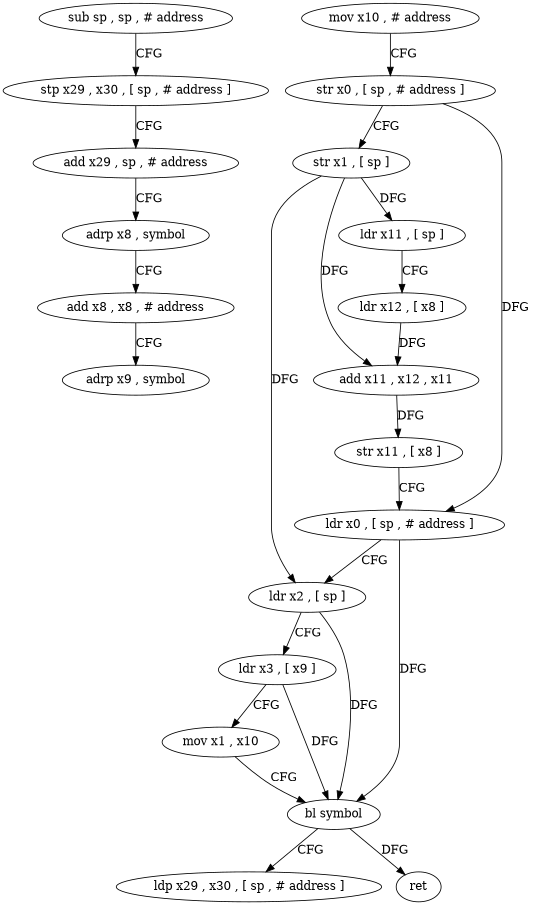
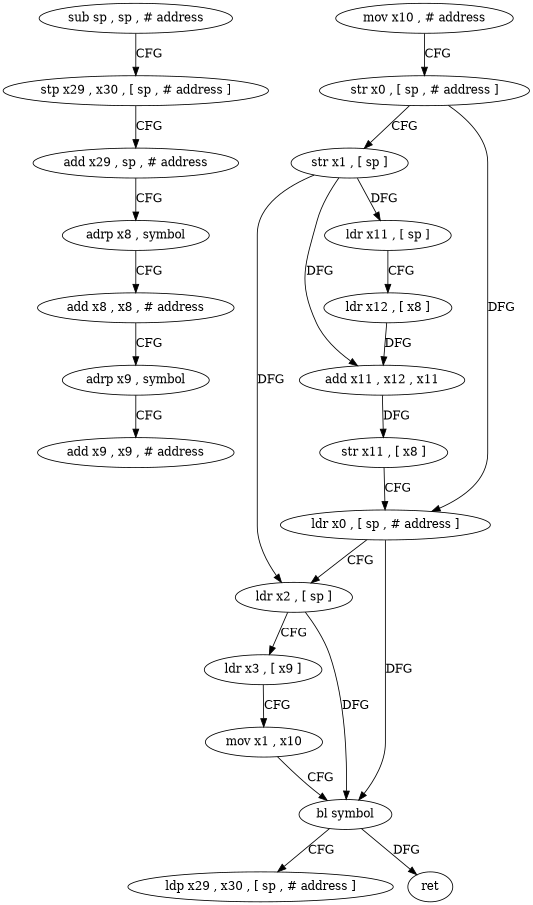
none -> (136, 453)
(304, 738) -> none
